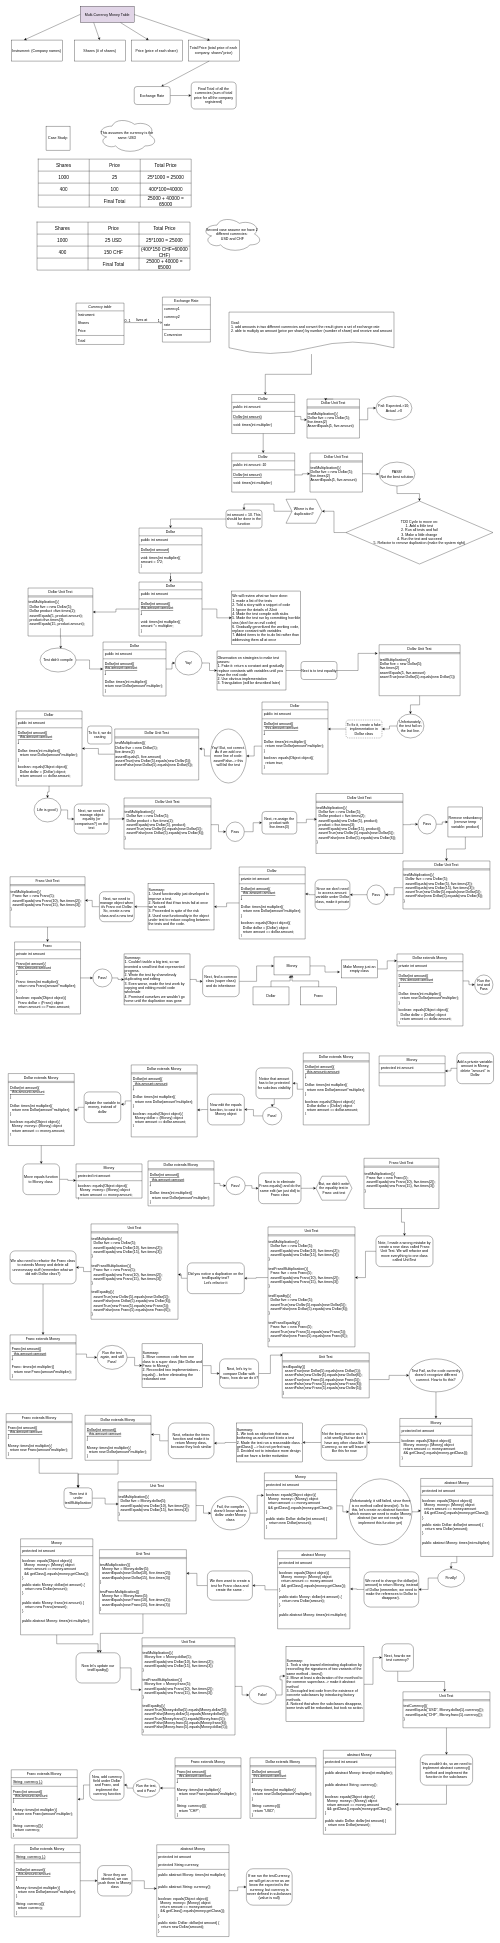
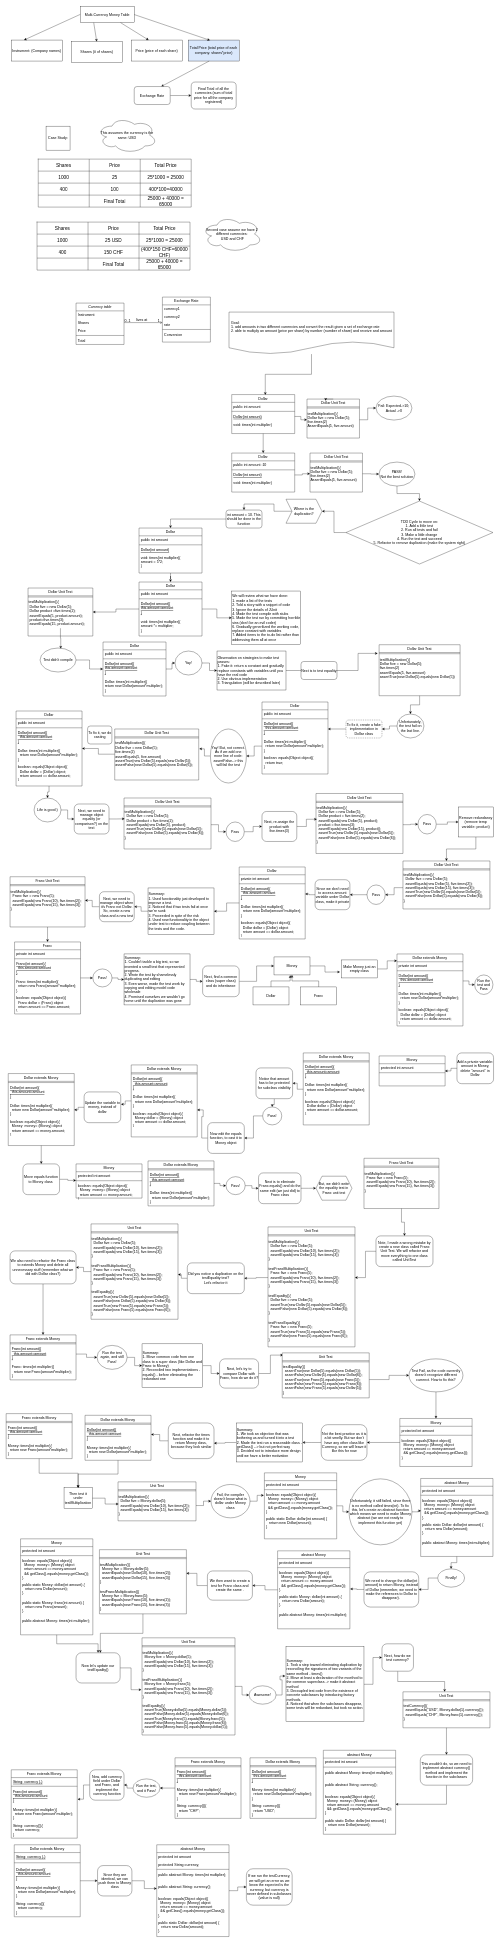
(107, 14) -> (107, 14)
(100, 51) -> (97, 52)
(214, 51) -> (214, 51)
(465, 822) -> (476, 822)
(279, 823) -> (279, 827)
(181, 907) -> (181, 911)
(226, 1110) -> (226, 1138)
(78, 1498) -> (78, 1498)
(231, 1513) -> (231, 1501)
(263, 1695) -> (263, 1695)
